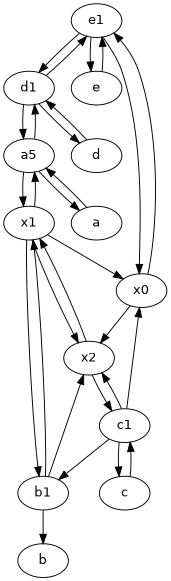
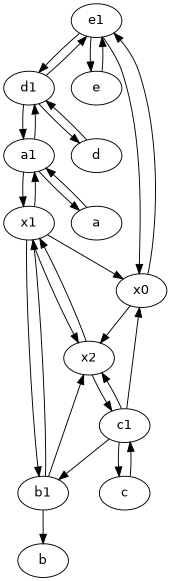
(29, 156) -> (29, 156)
